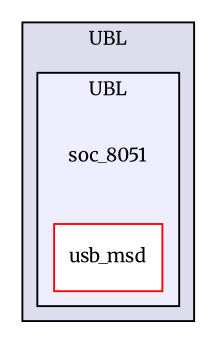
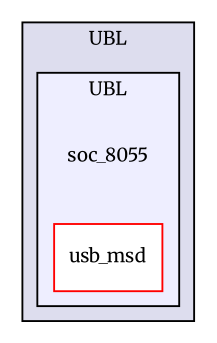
(108, 157) -> (108, 157)
